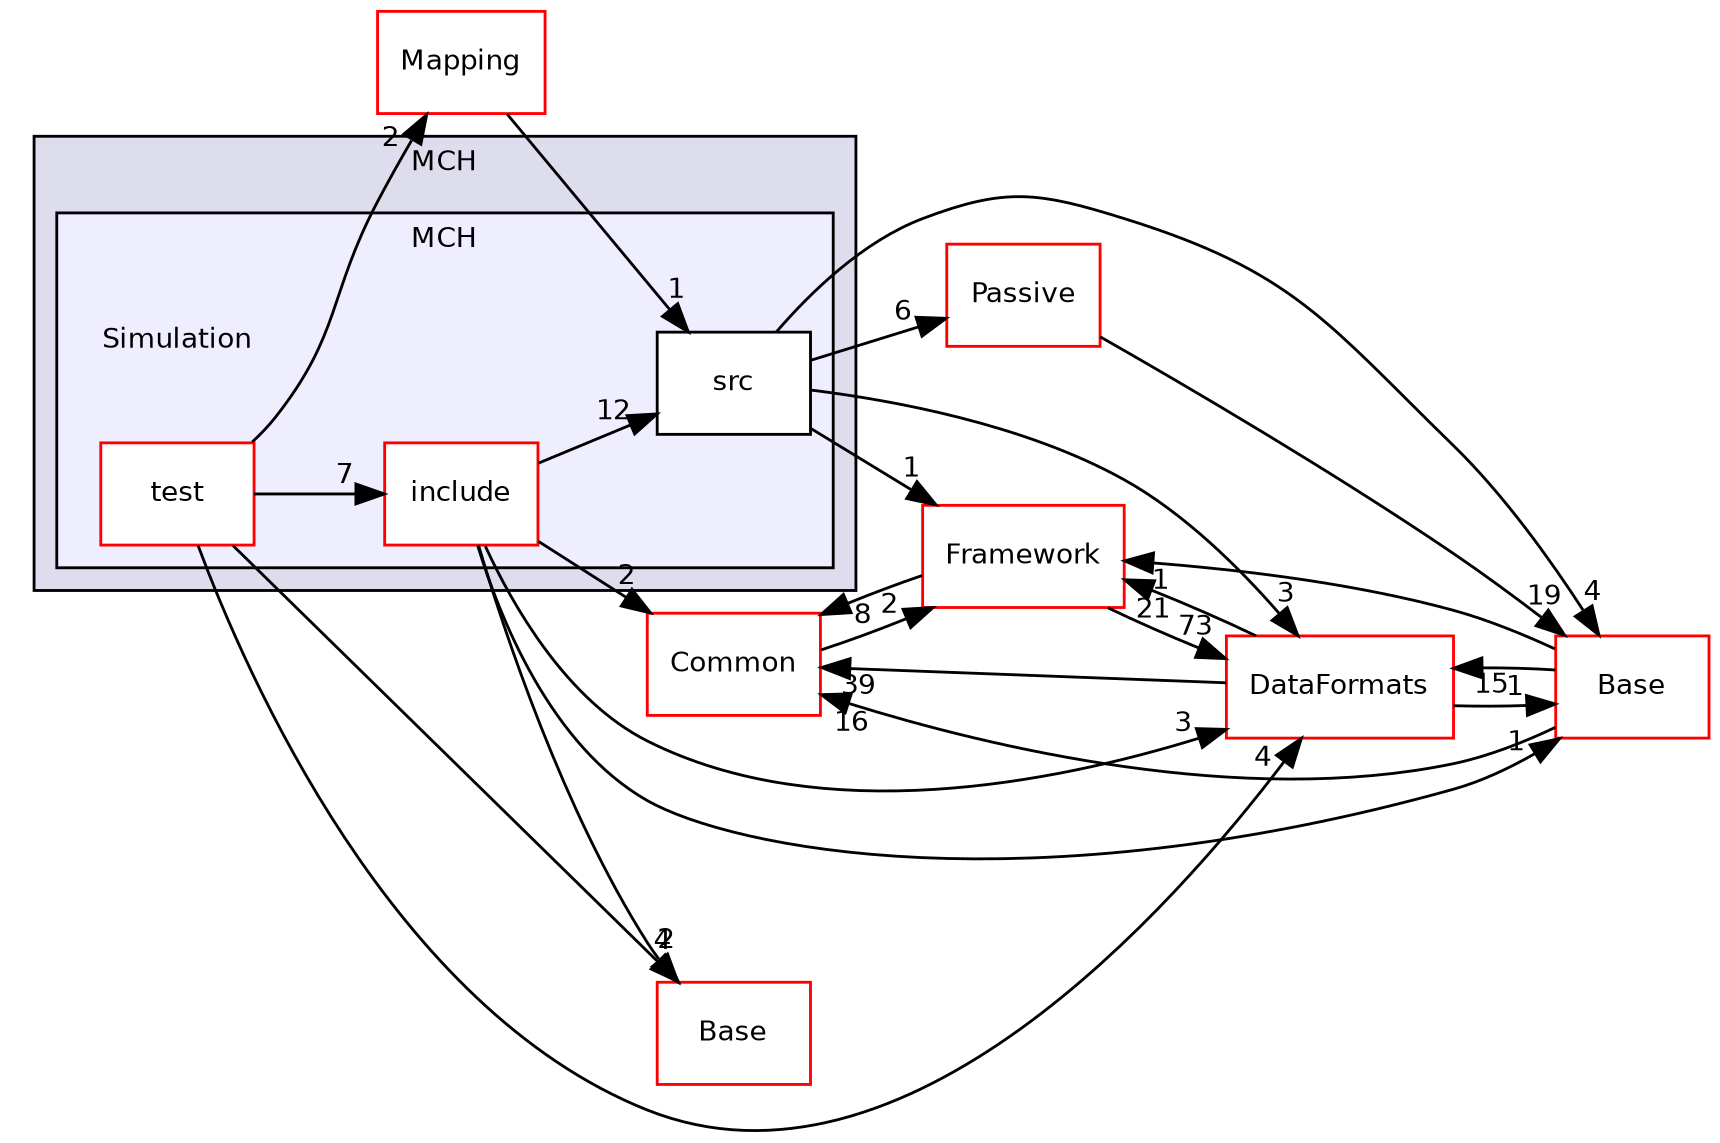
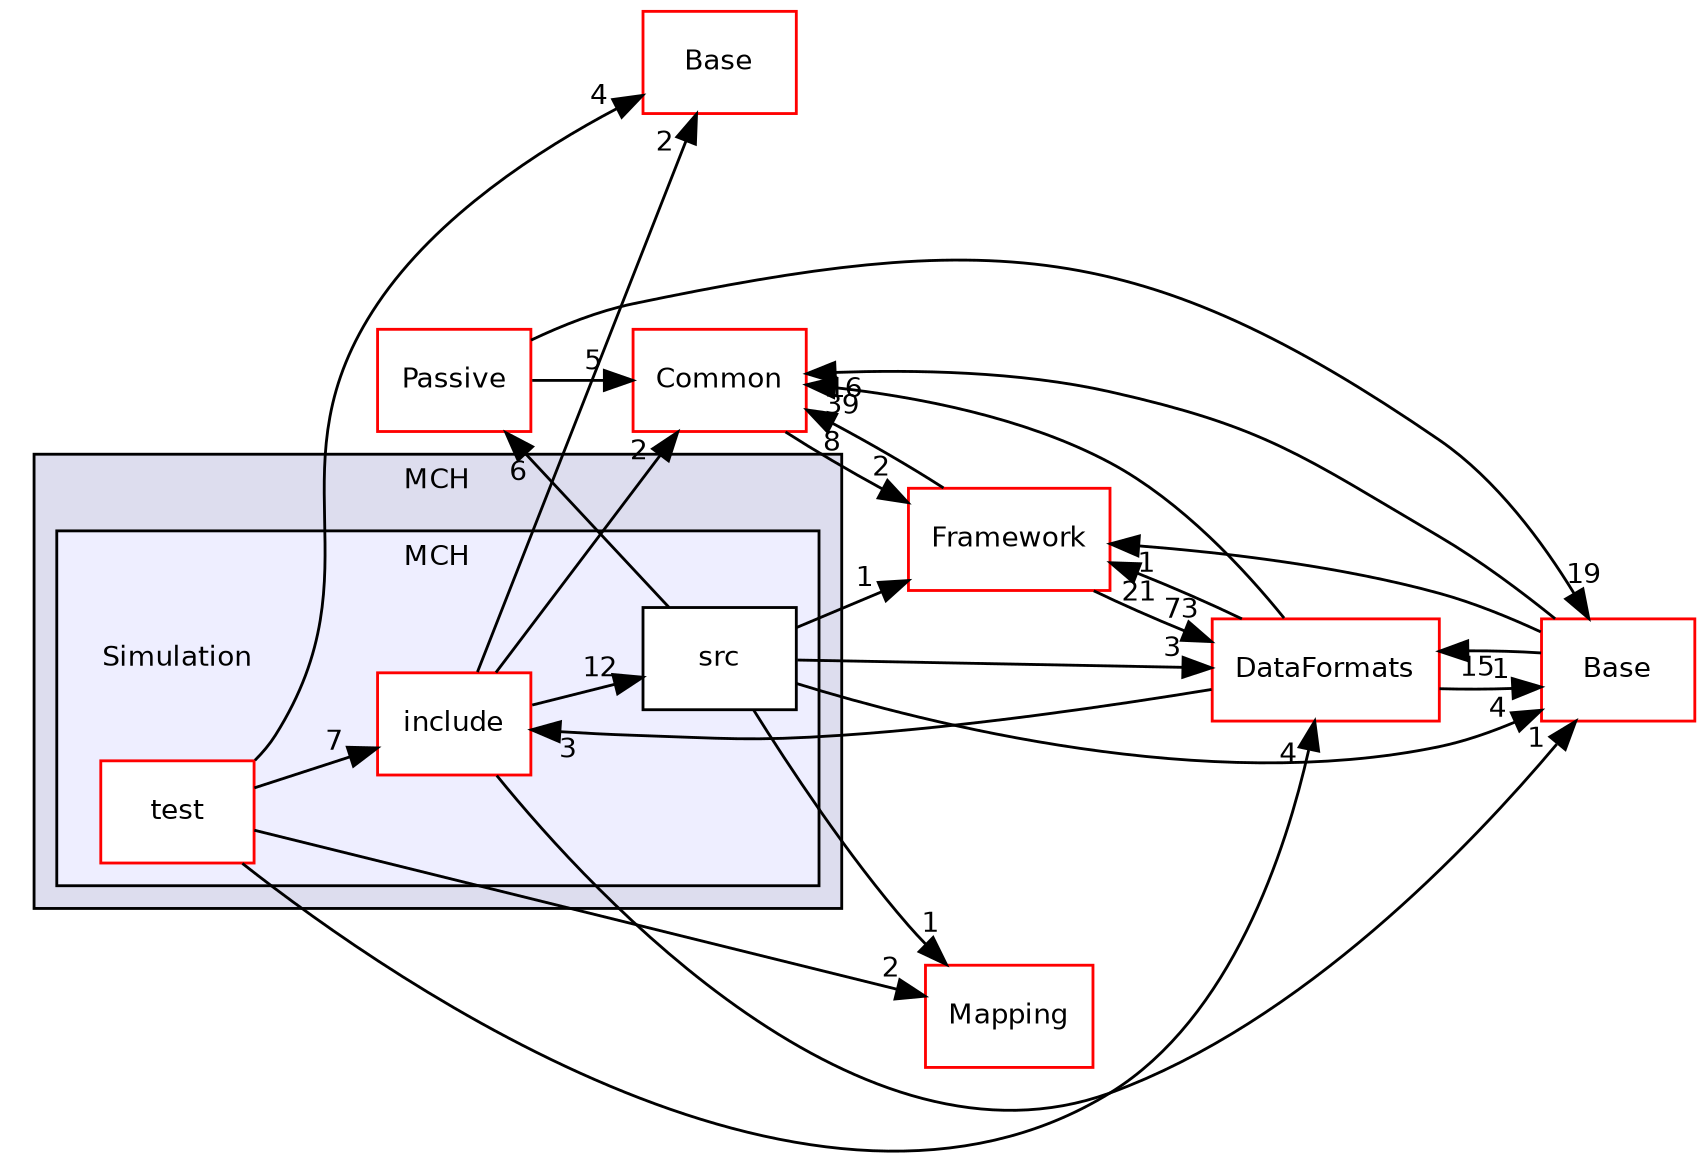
(572, 192) -> (860, 866)
none -> (568, 380)
(793, 785) -> (887, 732)
